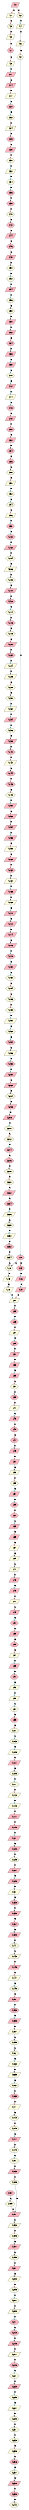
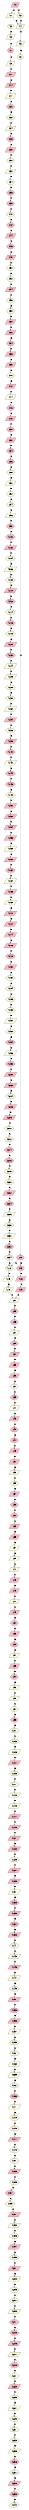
(11, 20) -> (15, 20)
(17, 2198) -> (12, 2187)
